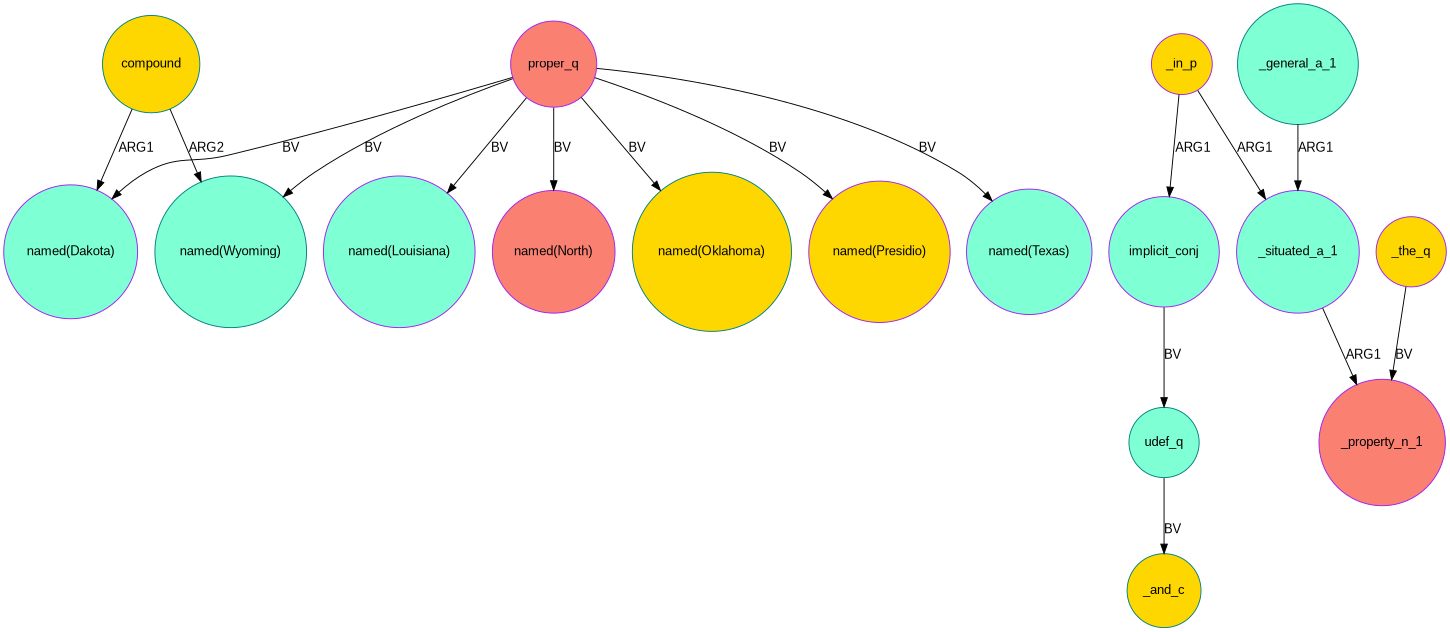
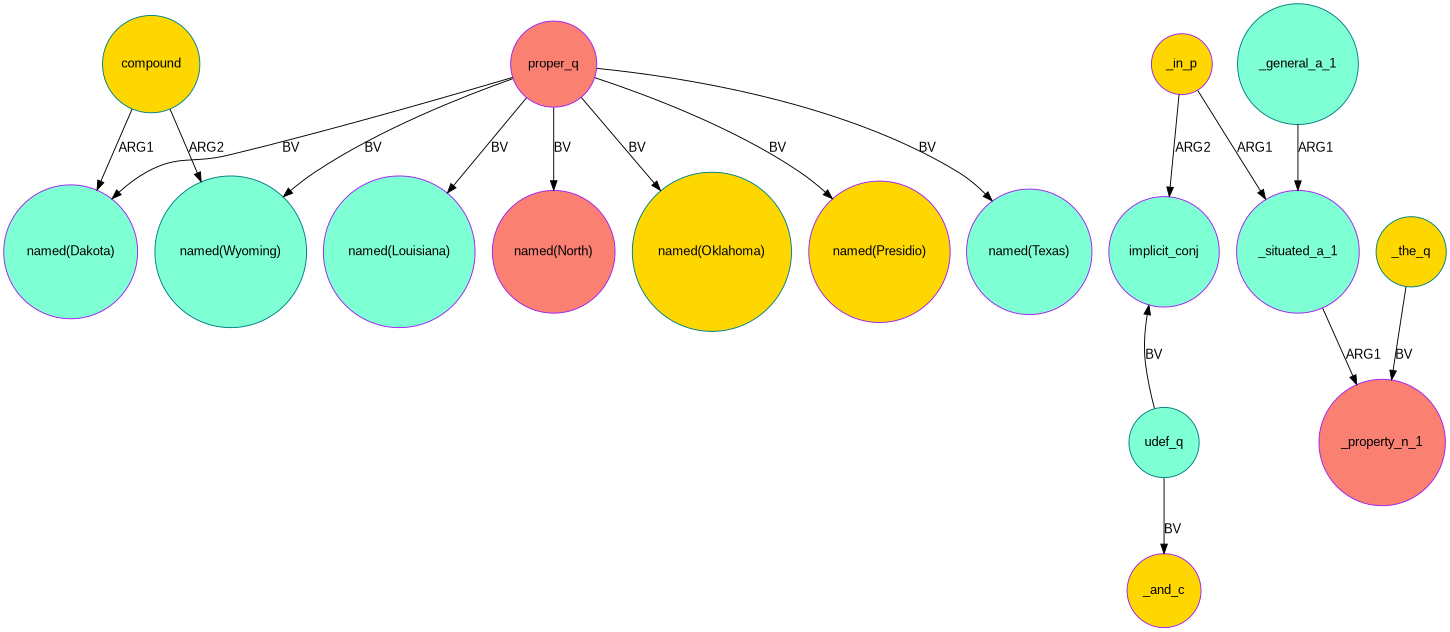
(1193, 148) -> (1193, 148)
(1411, 252) -> (1411, 252)
(1164, 352) -> (1145, 362)
(1164, 591) -> (1164, 591)
